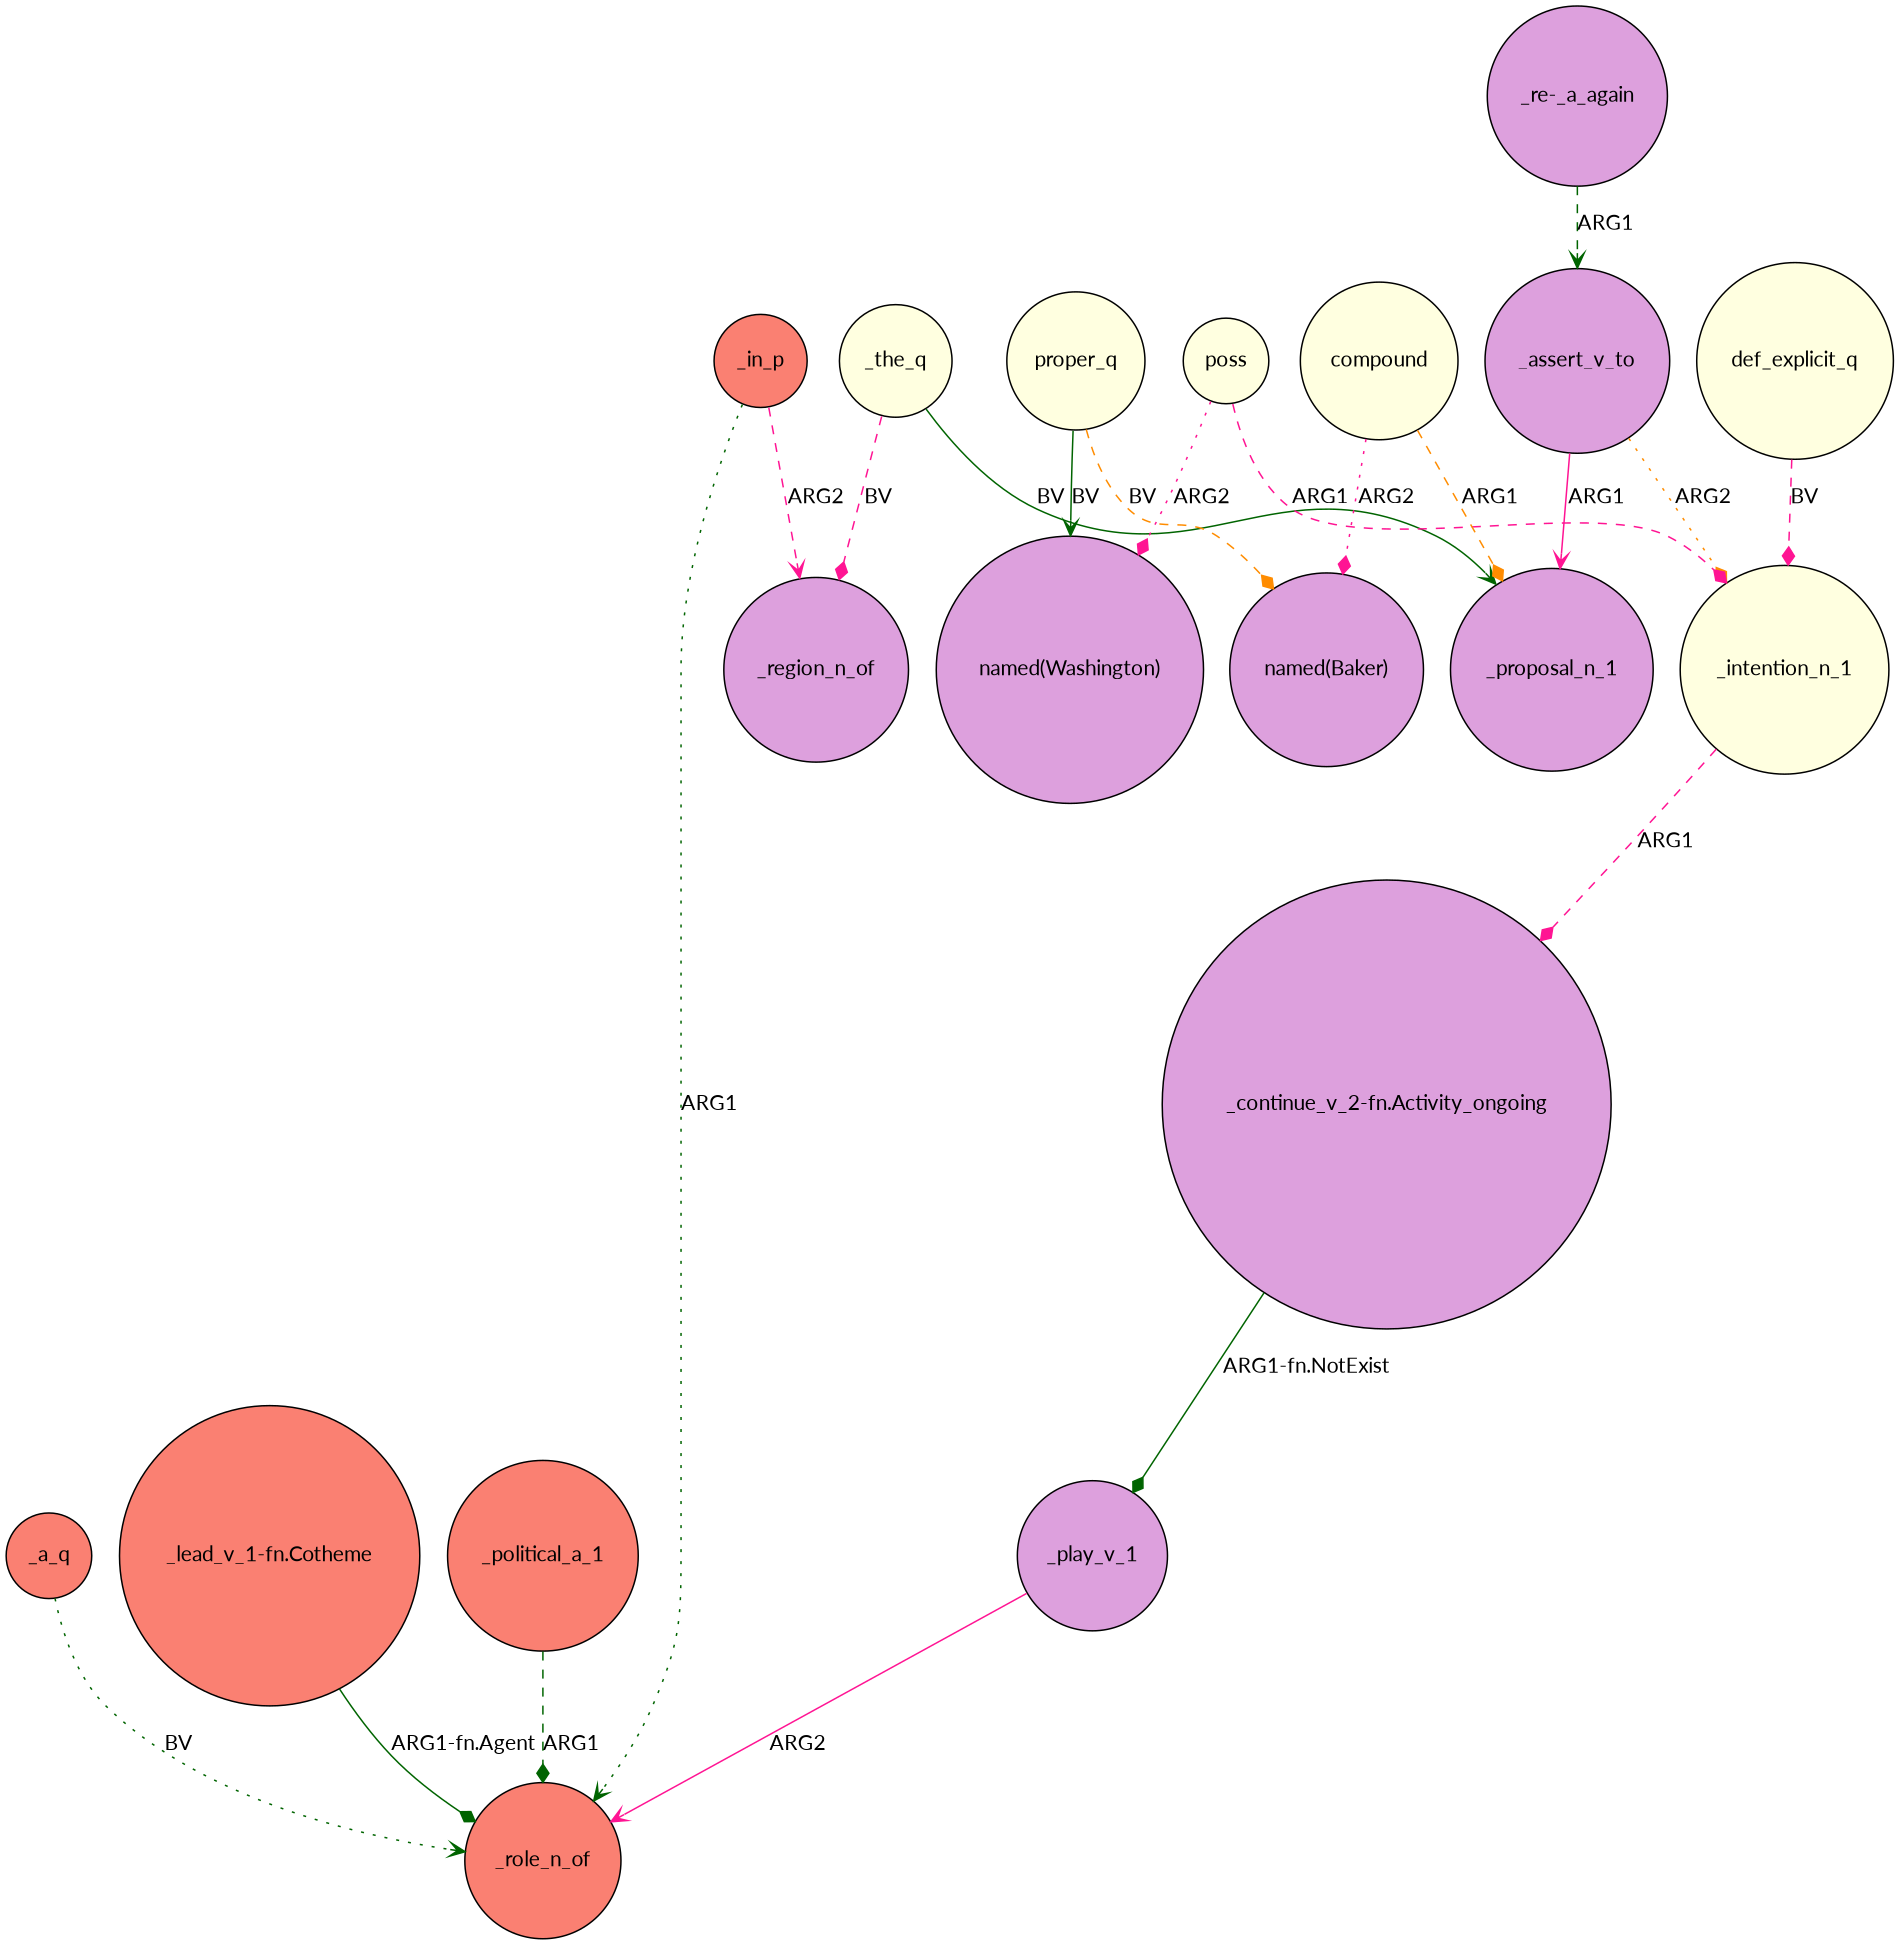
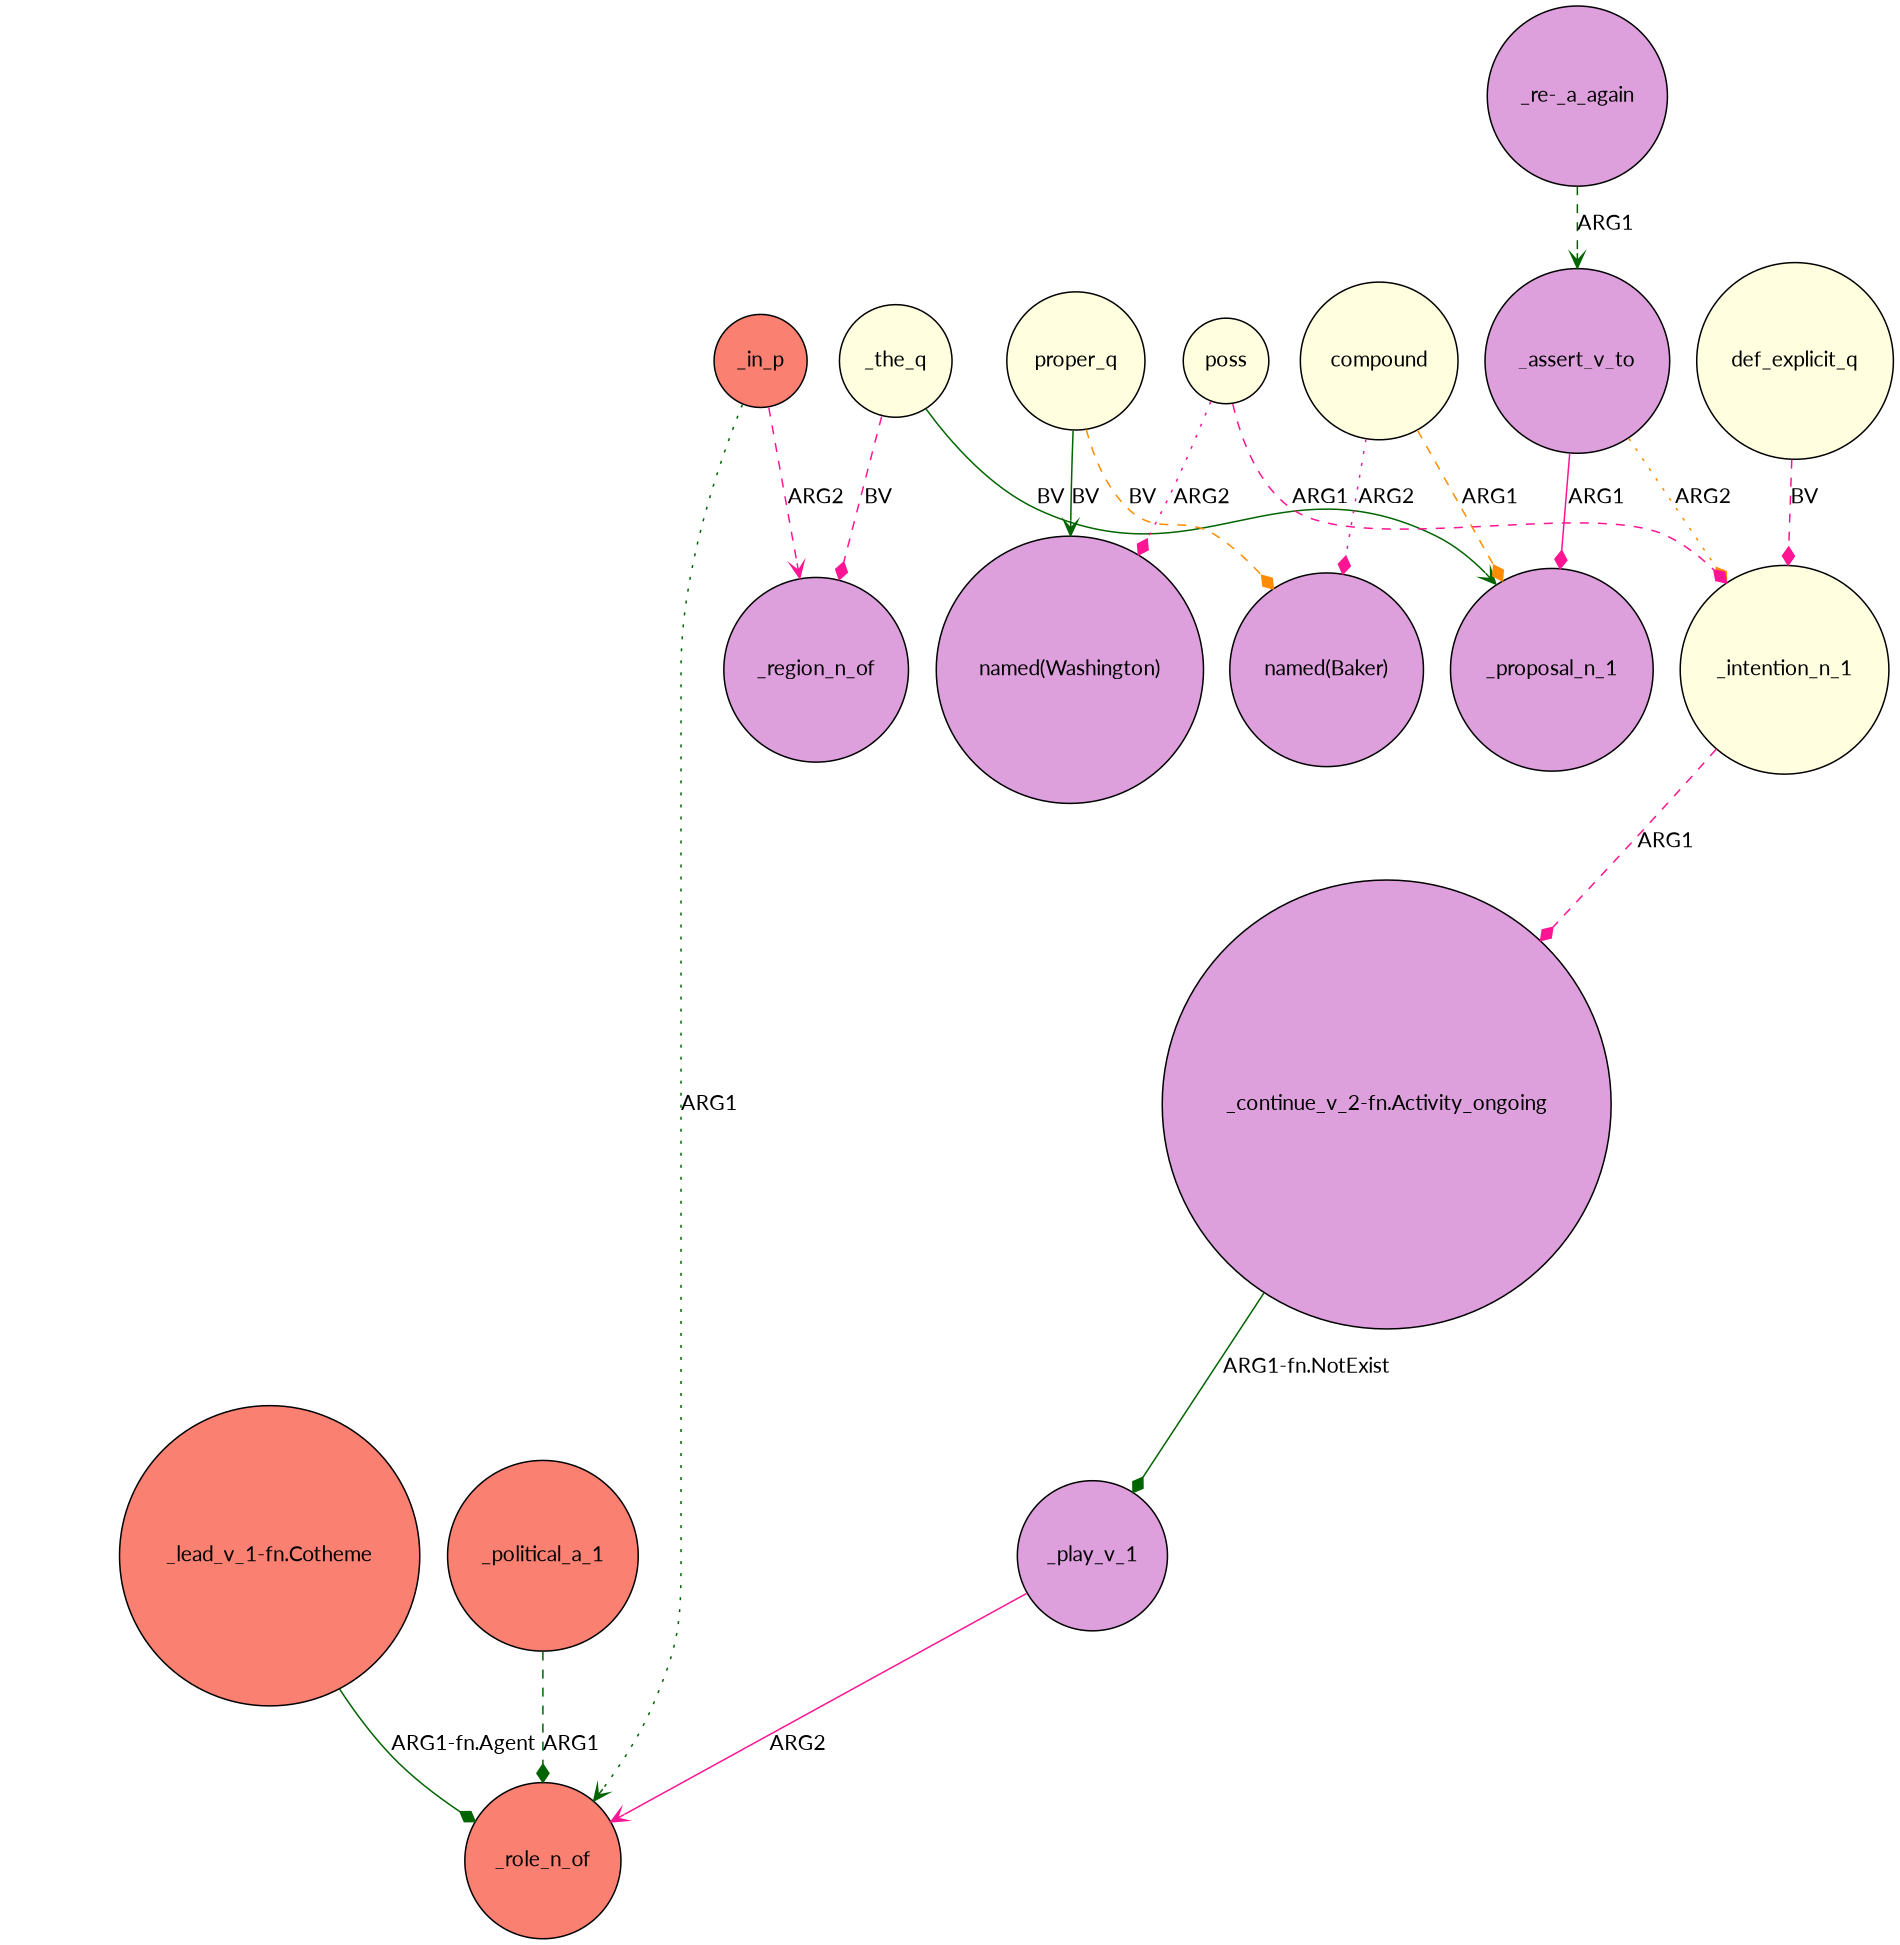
(1566, 503) -> (1566, 503)
(49, 1556) -> none
